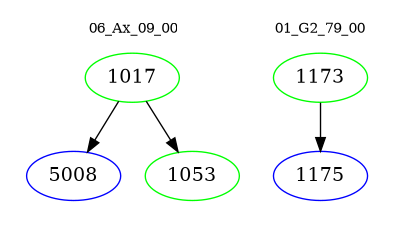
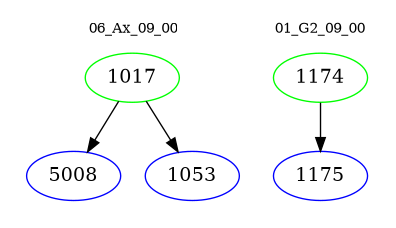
(321, 29) -> (321, 29)
(321, 78) -> (321, 78)
(192, 176) -> (192, 176)
